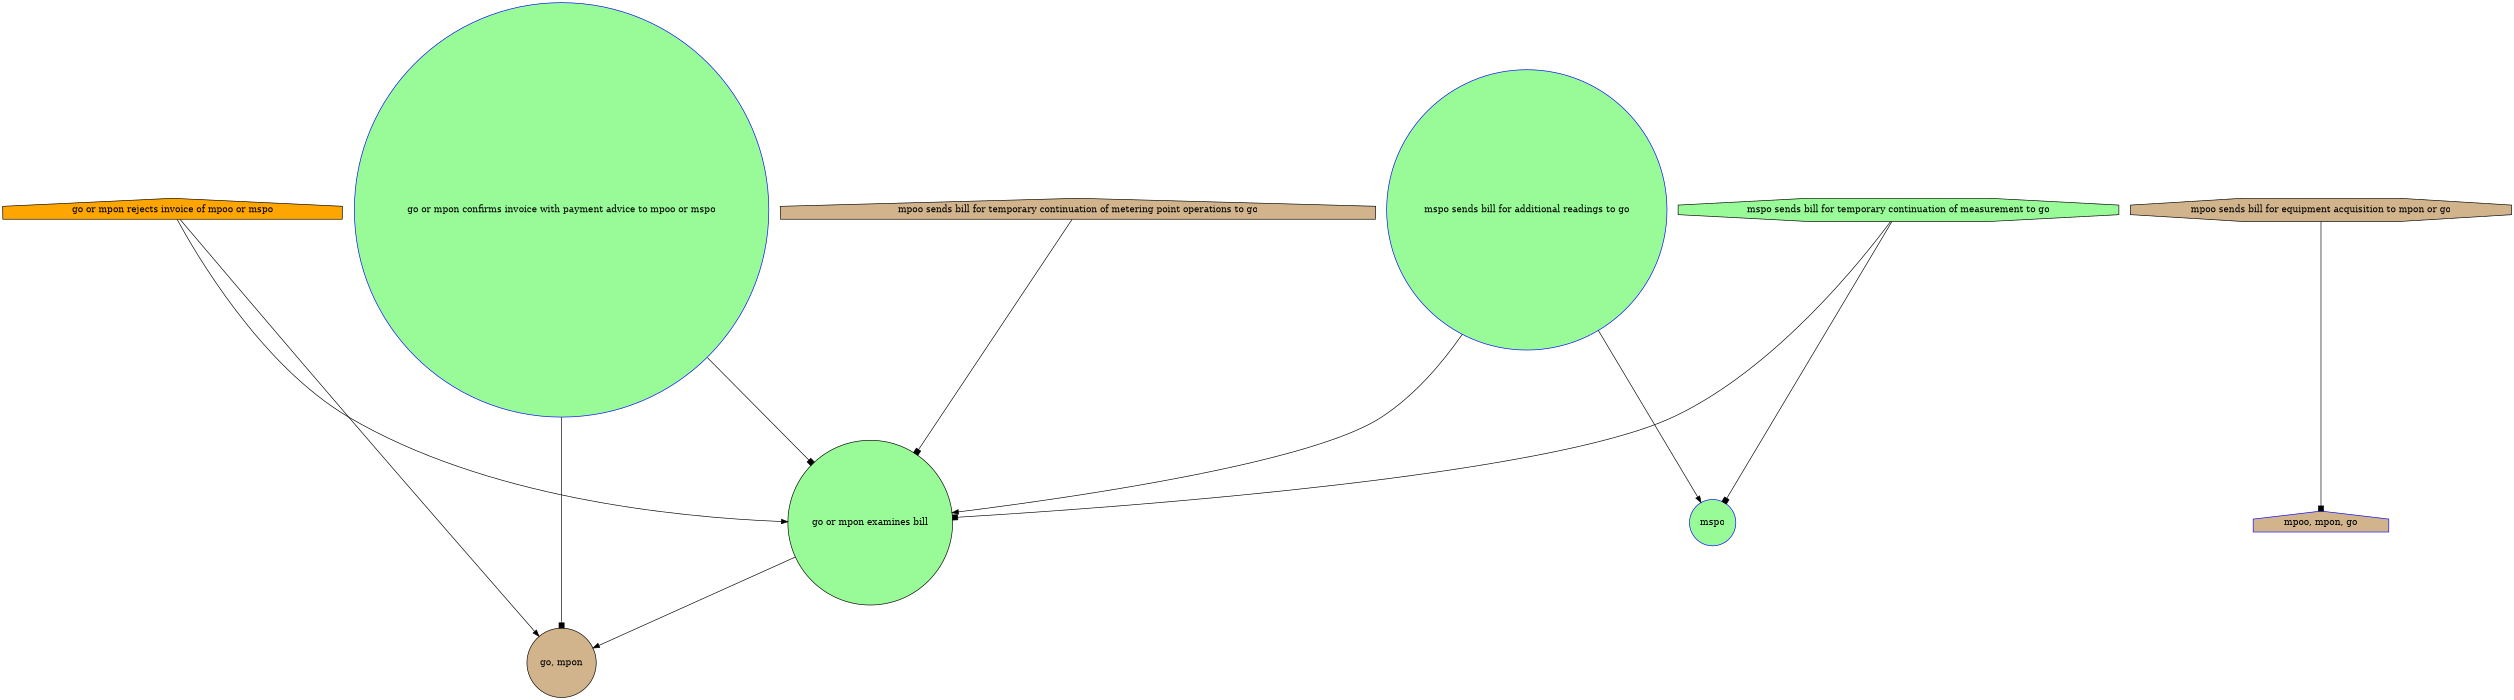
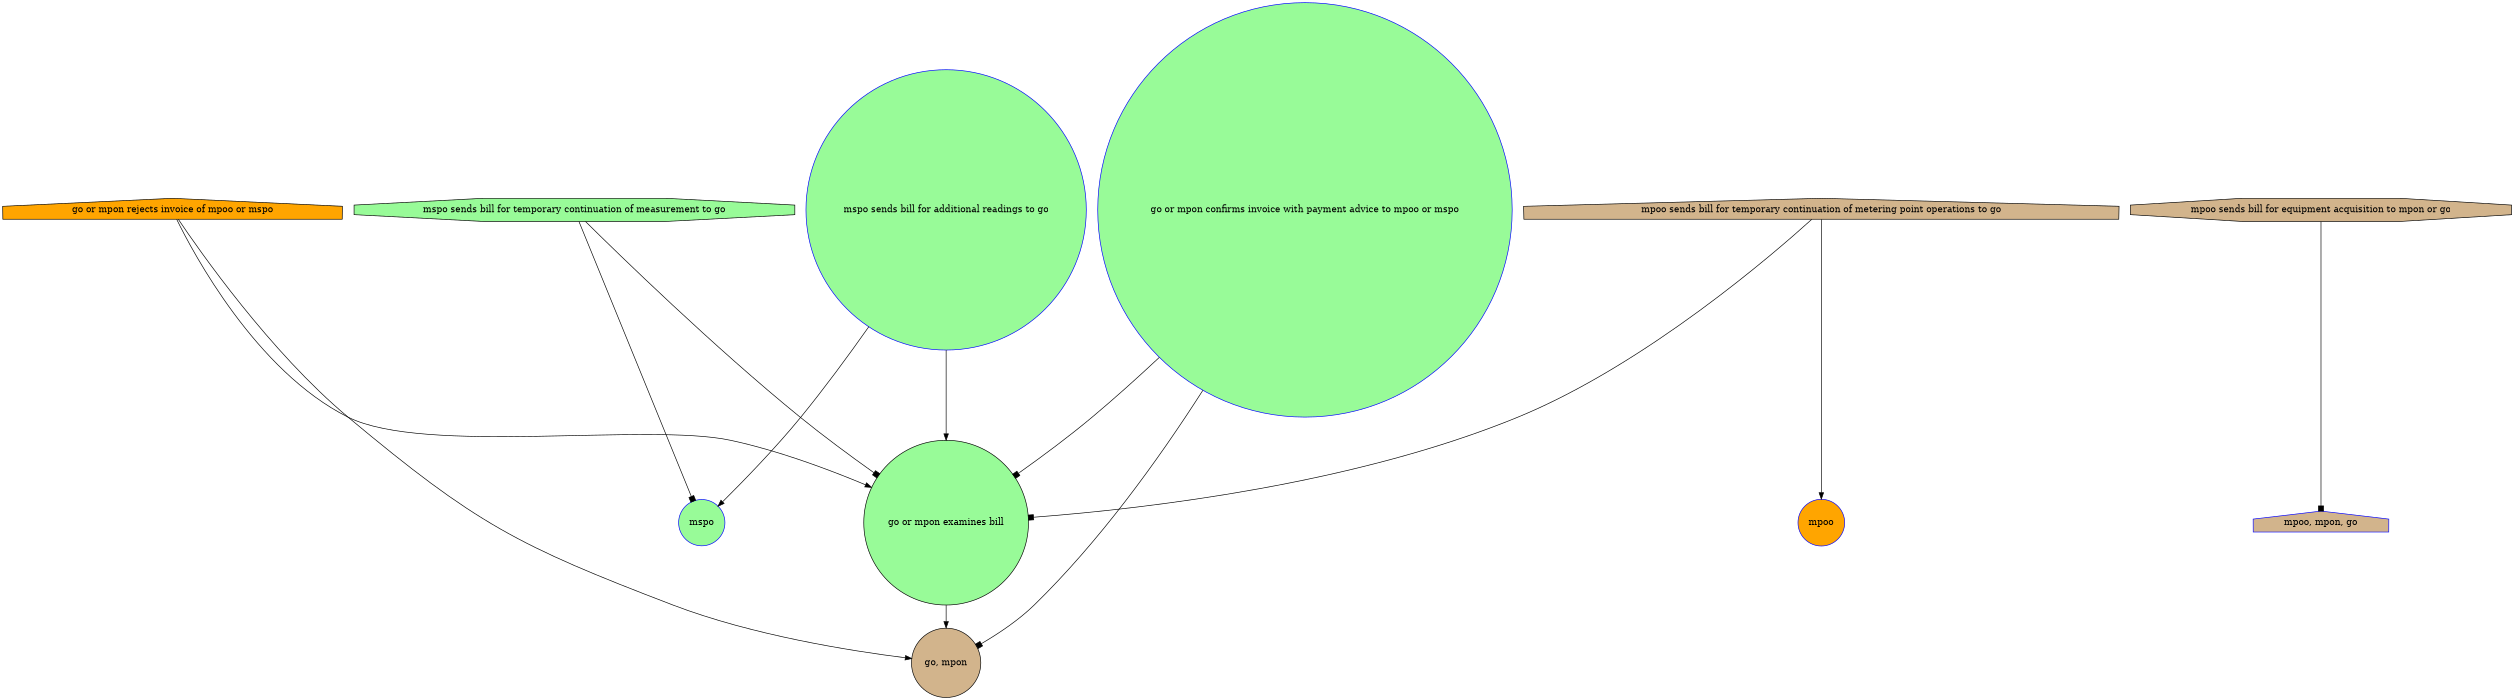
none -> (1821, 523)
